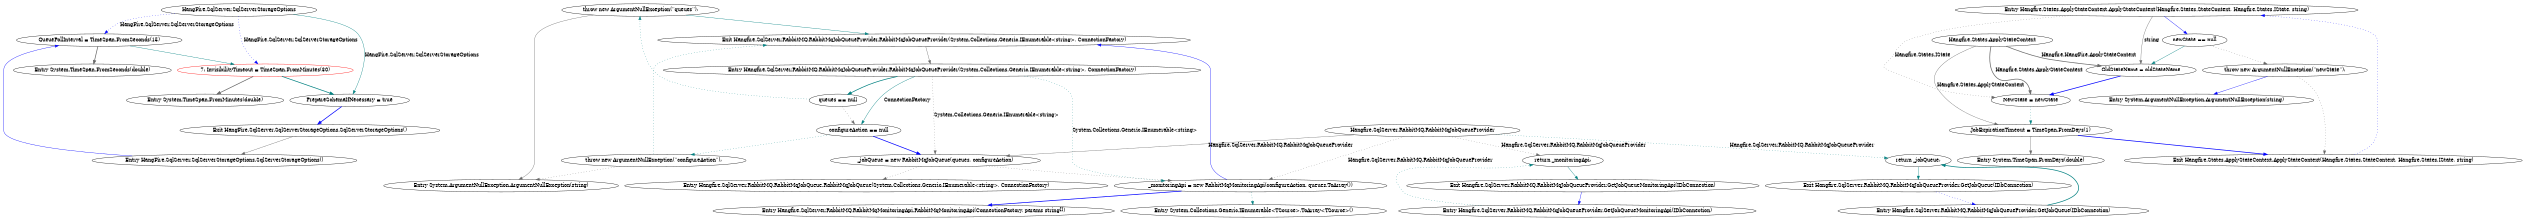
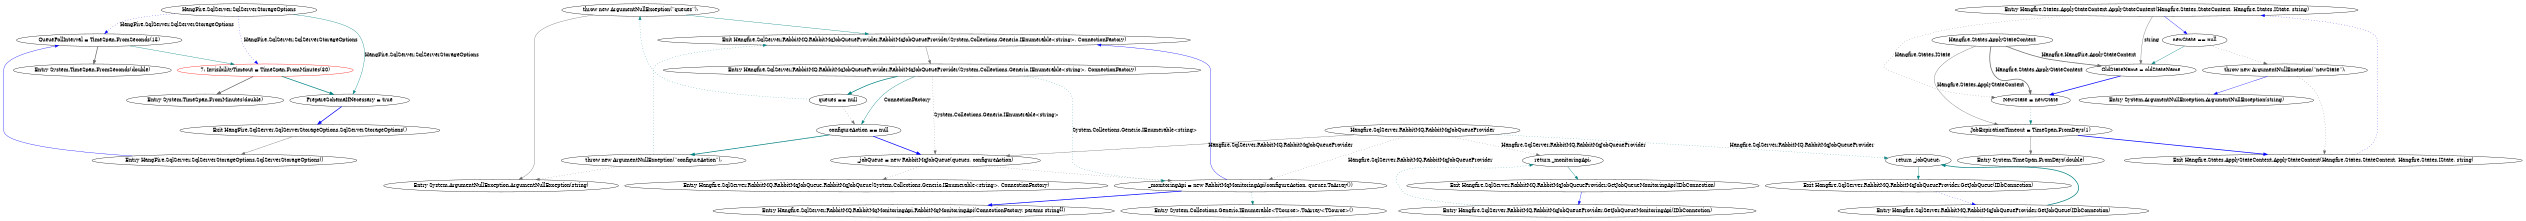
(762, 145) -> (762, 145)
